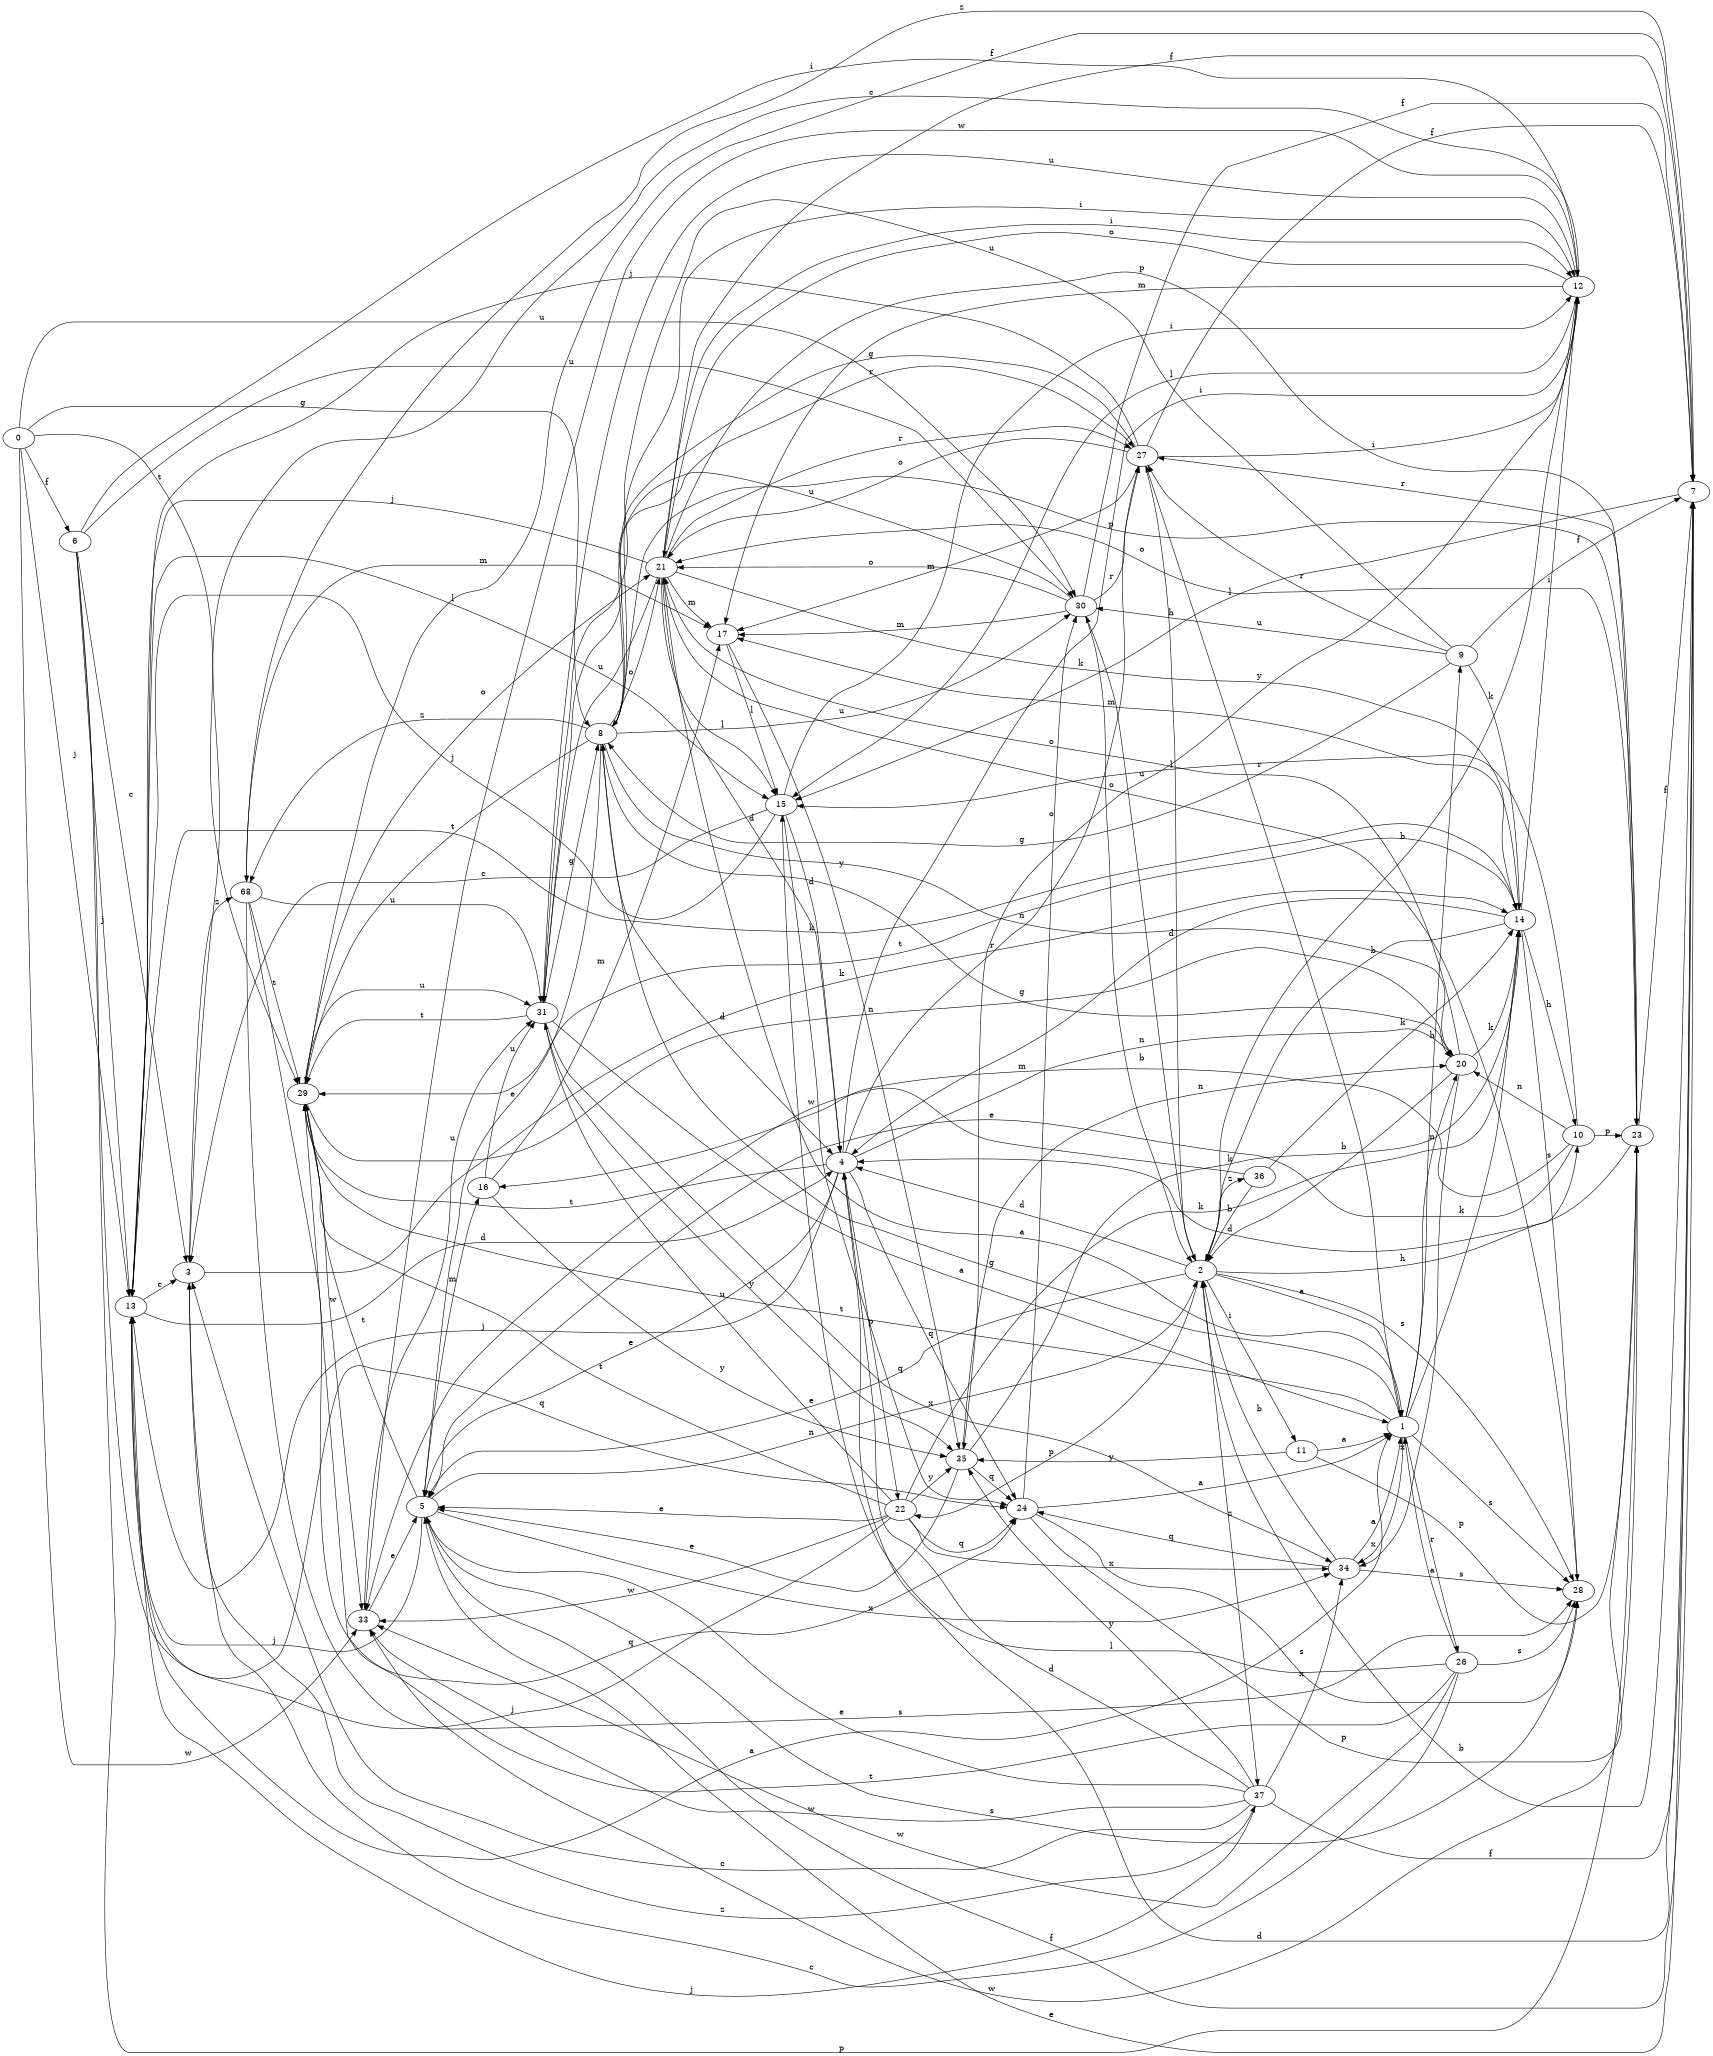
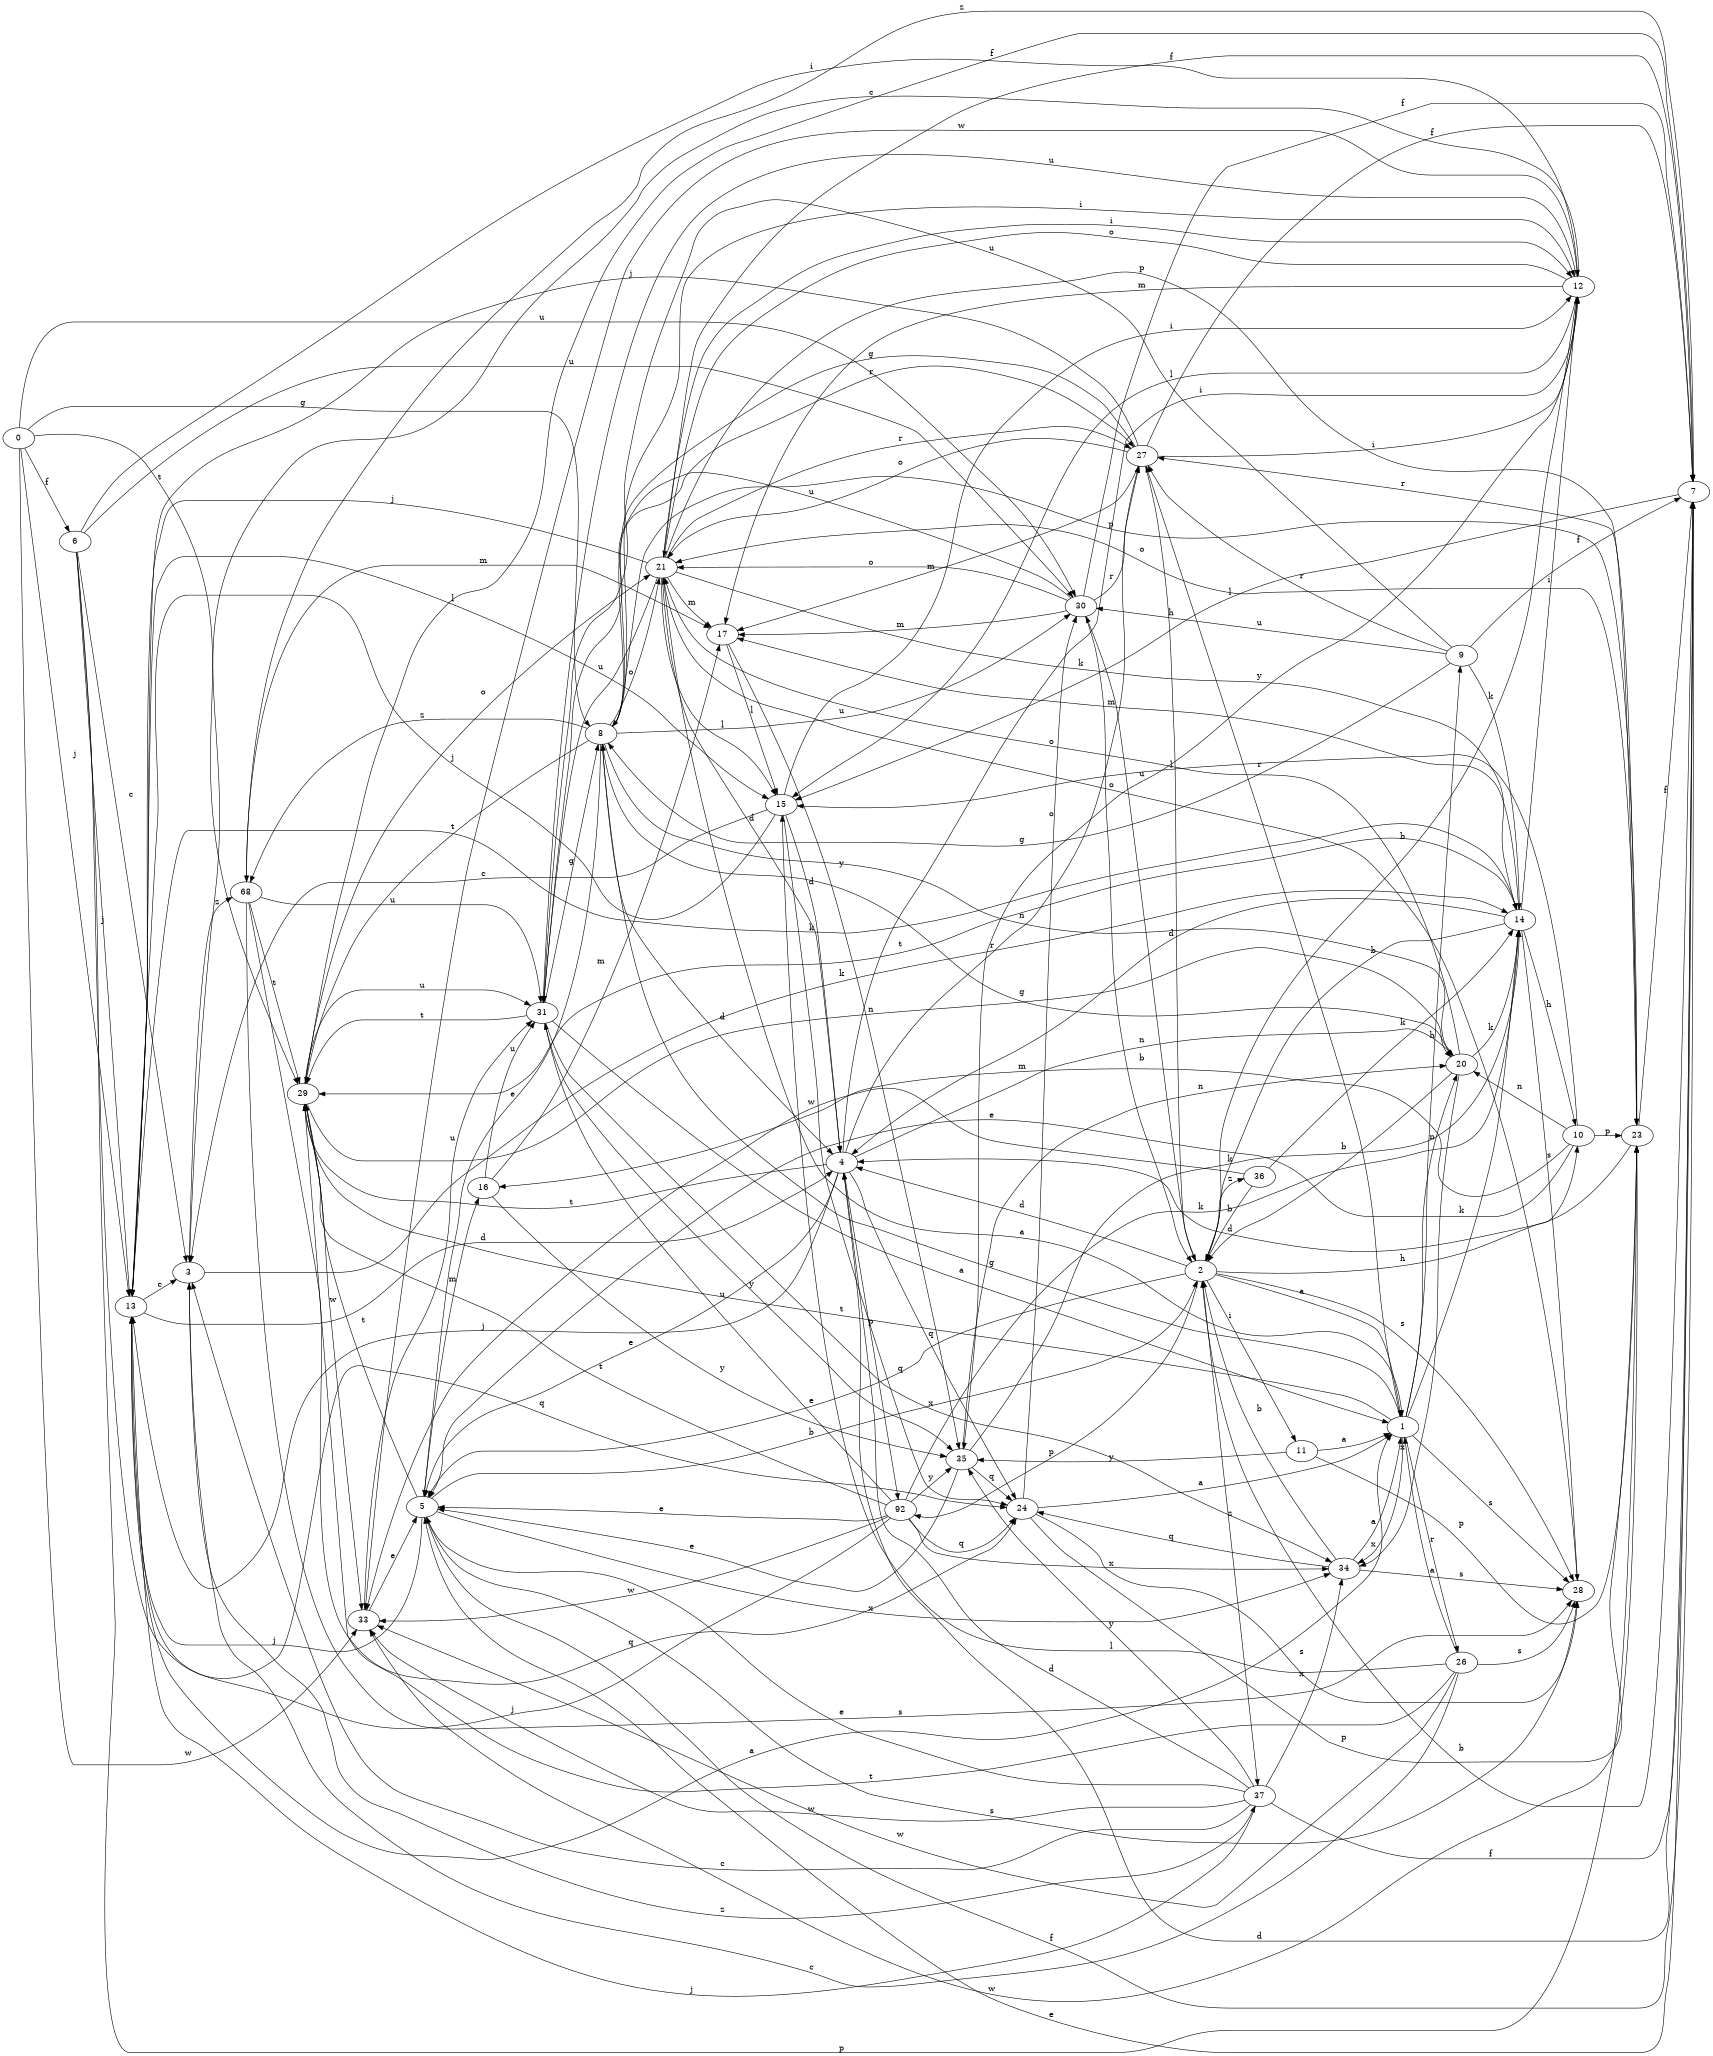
(812, 1433) -> (812, 1433)
(901, 1510) -> (901, 1510)
